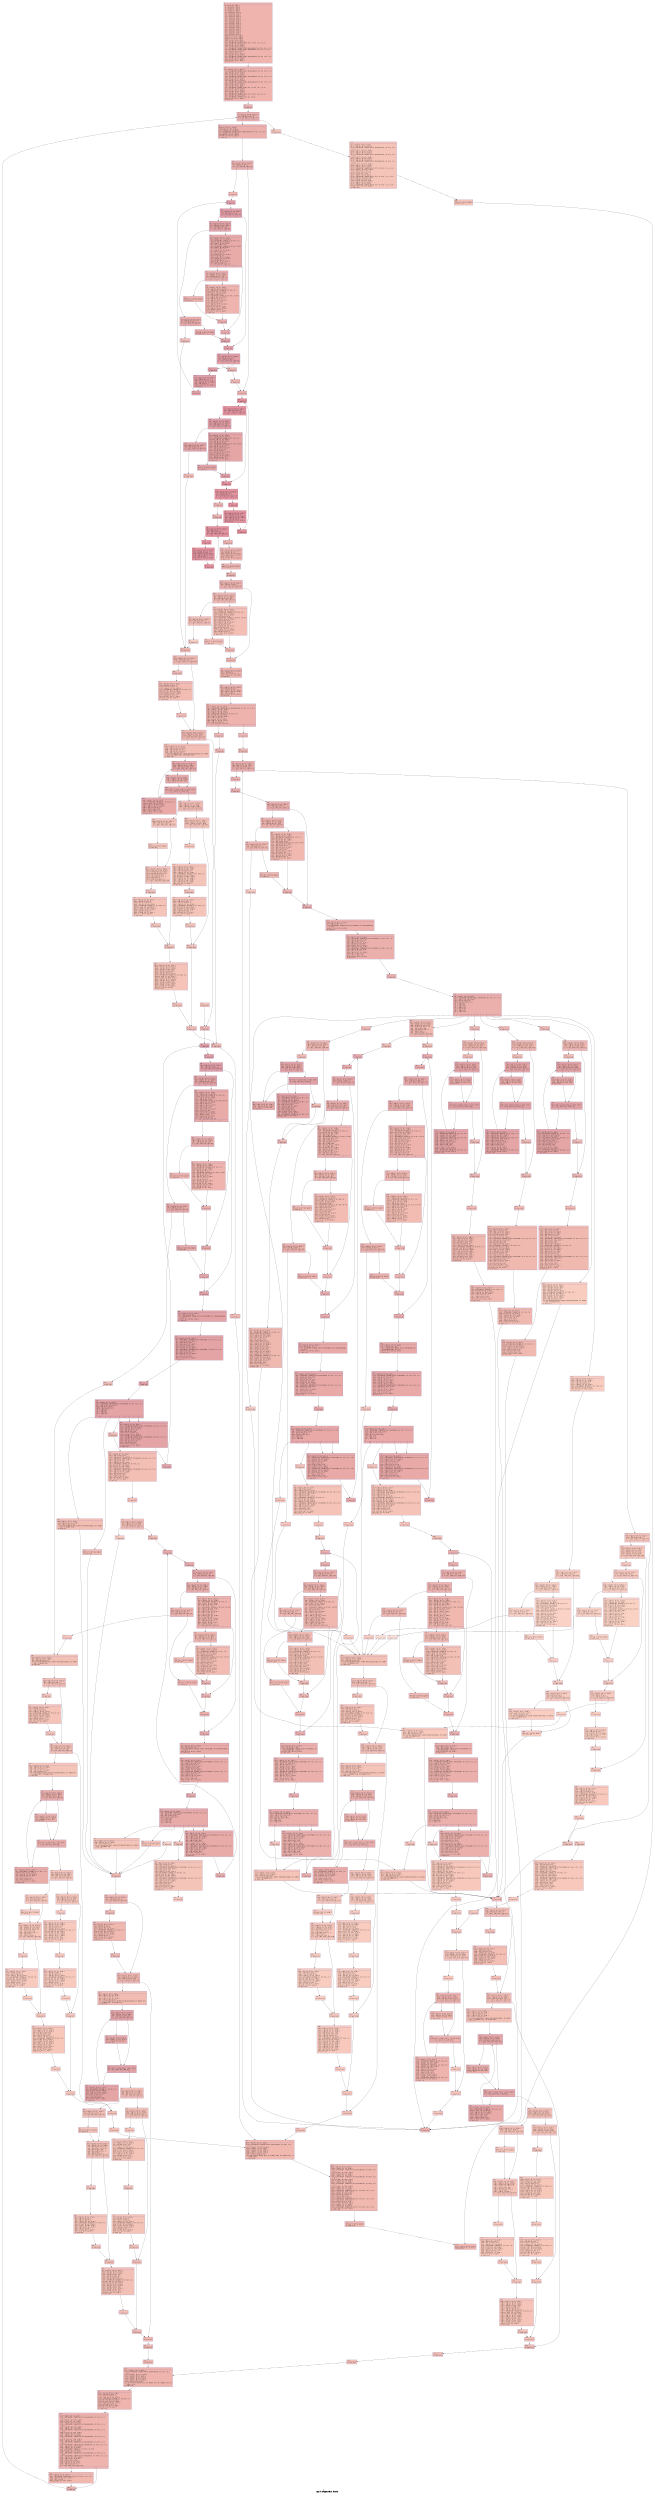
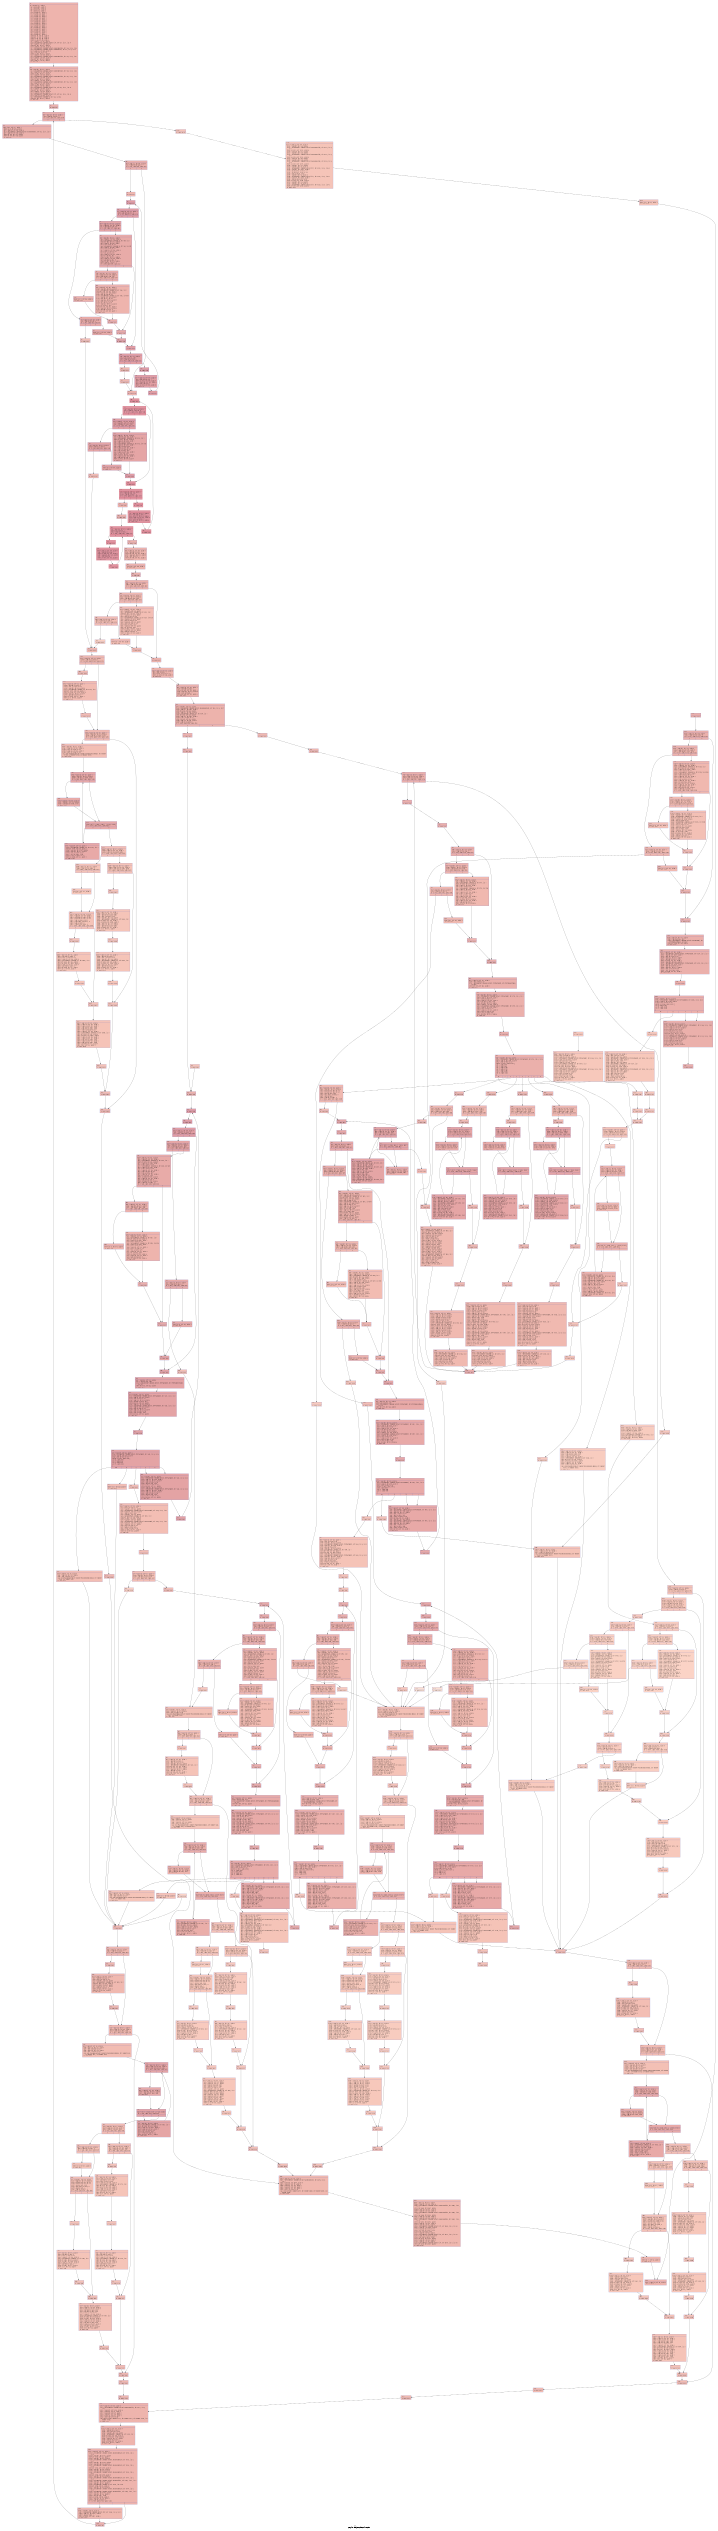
(453, 1552) -> none
